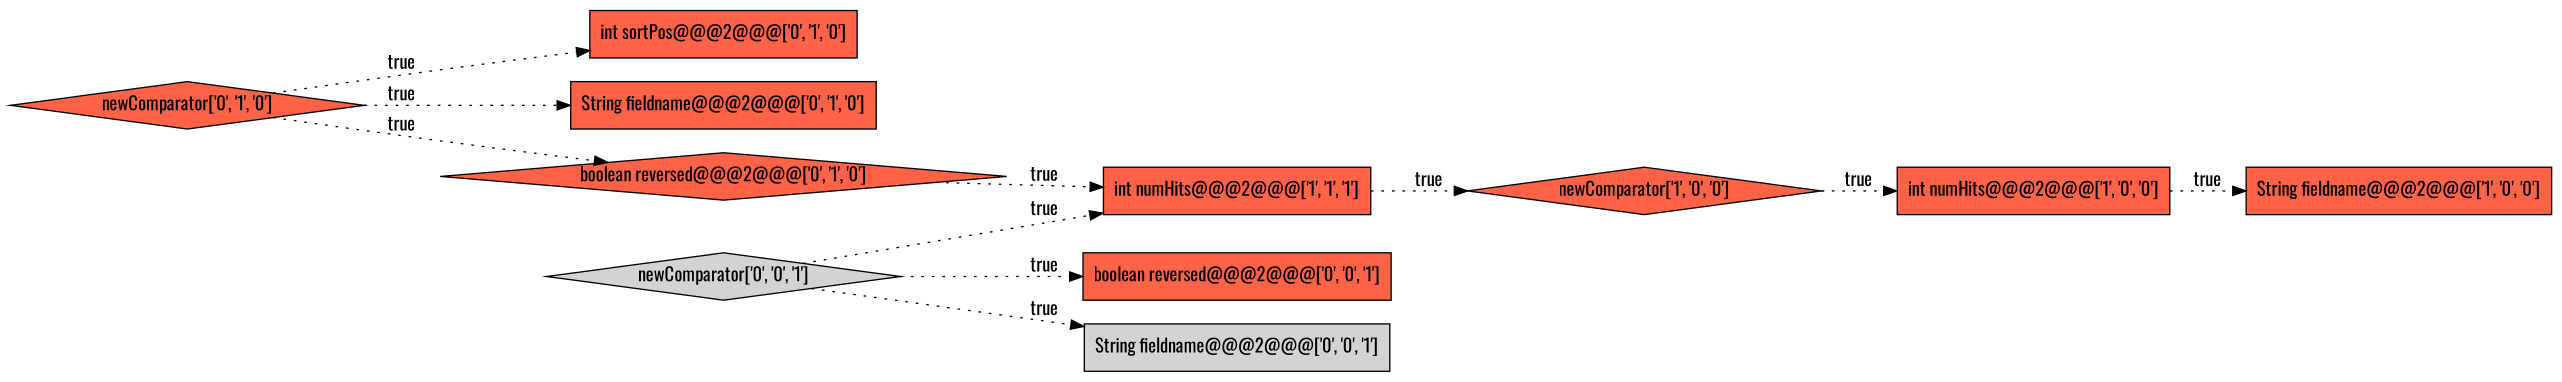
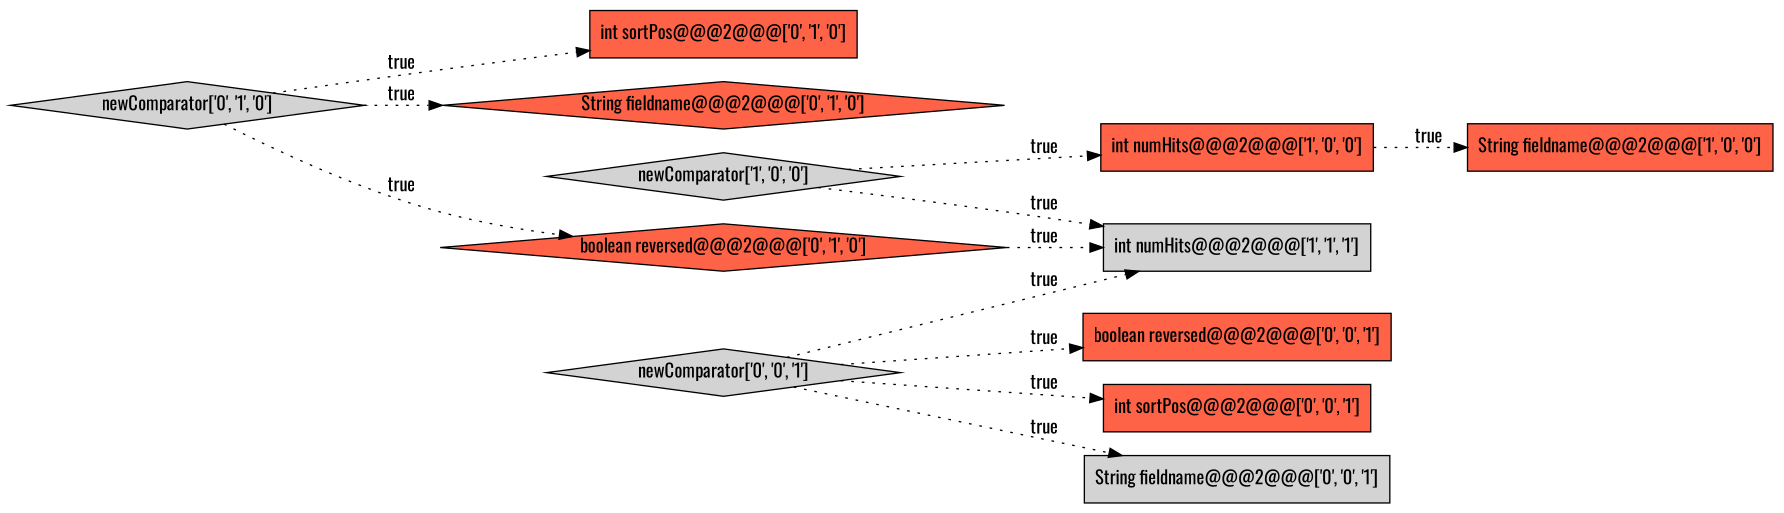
(187, 105) -> (187, 105)
(723, 105) -> (723, 105)
(1237, 191) -> (1237, 248)
(1412, 191) -> (954, 205)
(1644, 191) -> (723, 176)
none -> (1237, 408)
